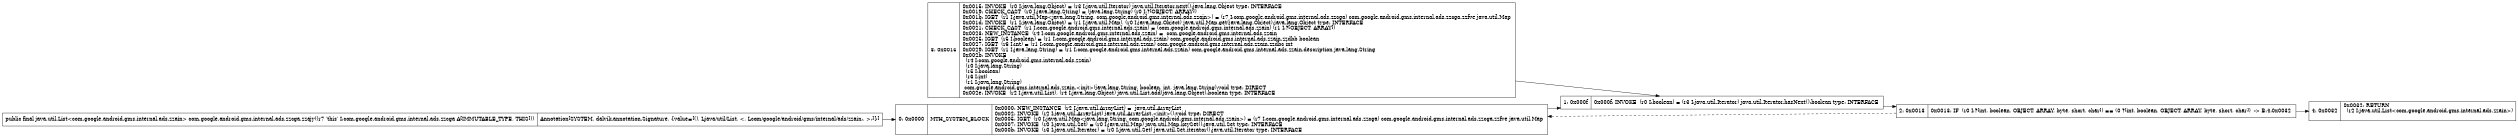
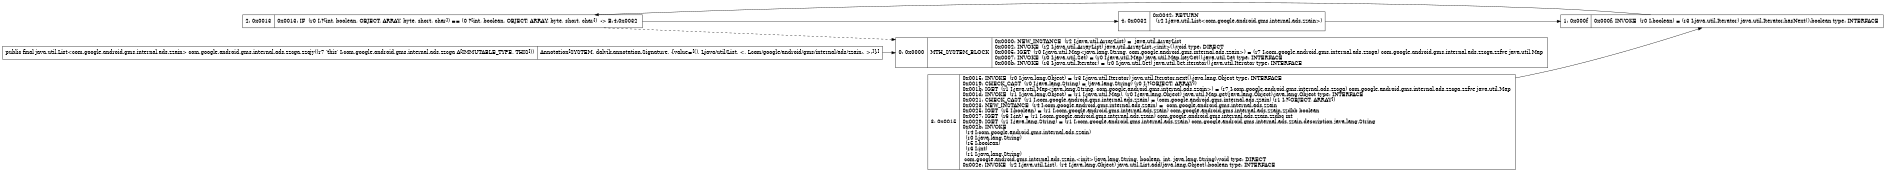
(2368, 106) -> (1177, 16)
(1552, 108) -> (1441, 21)
